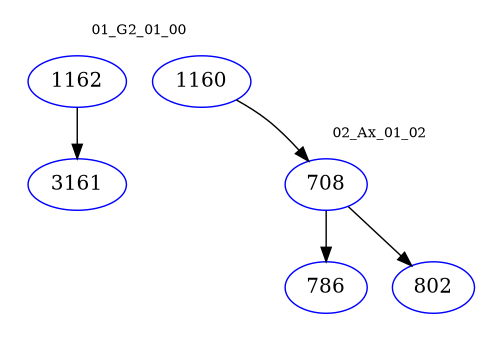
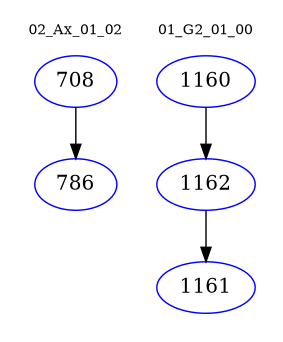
(282, 133) -> (206, 126)
(77, 185) -> (206, 288)
(433, 288) -> none
